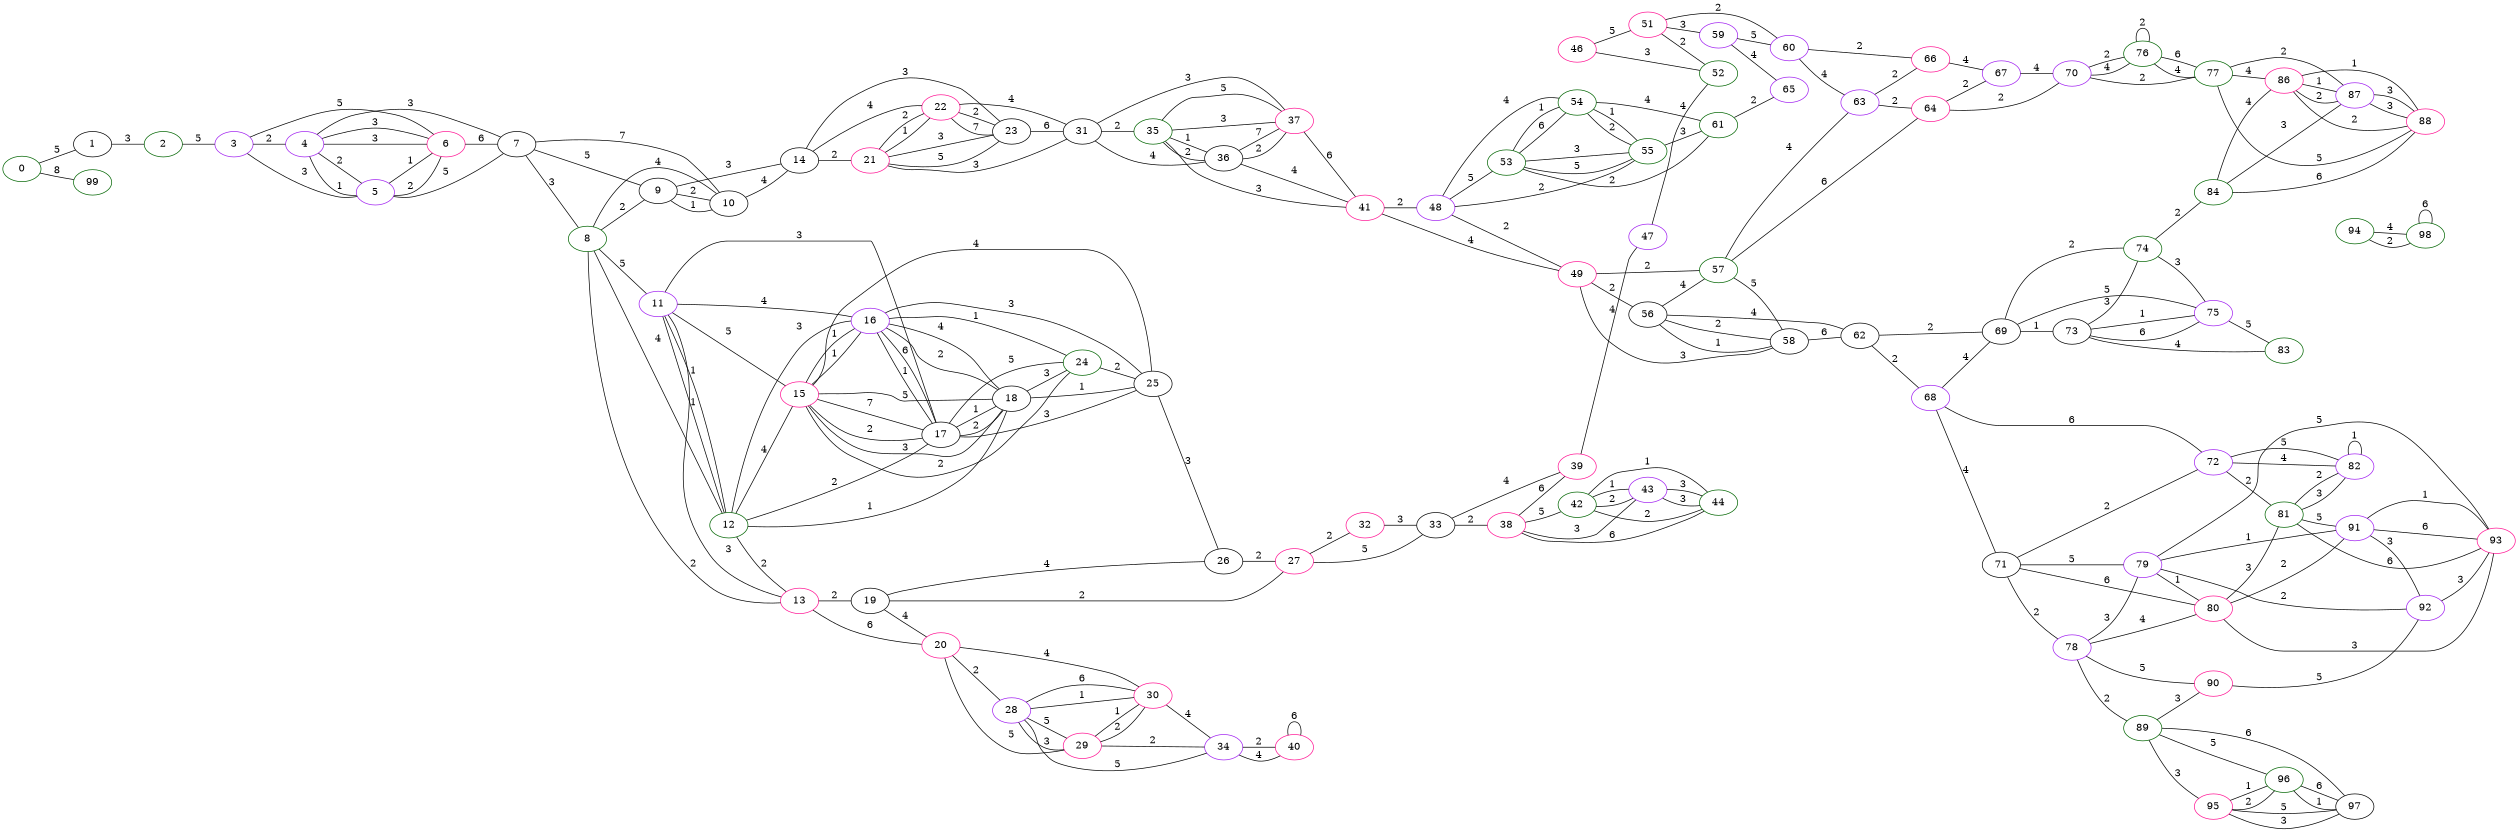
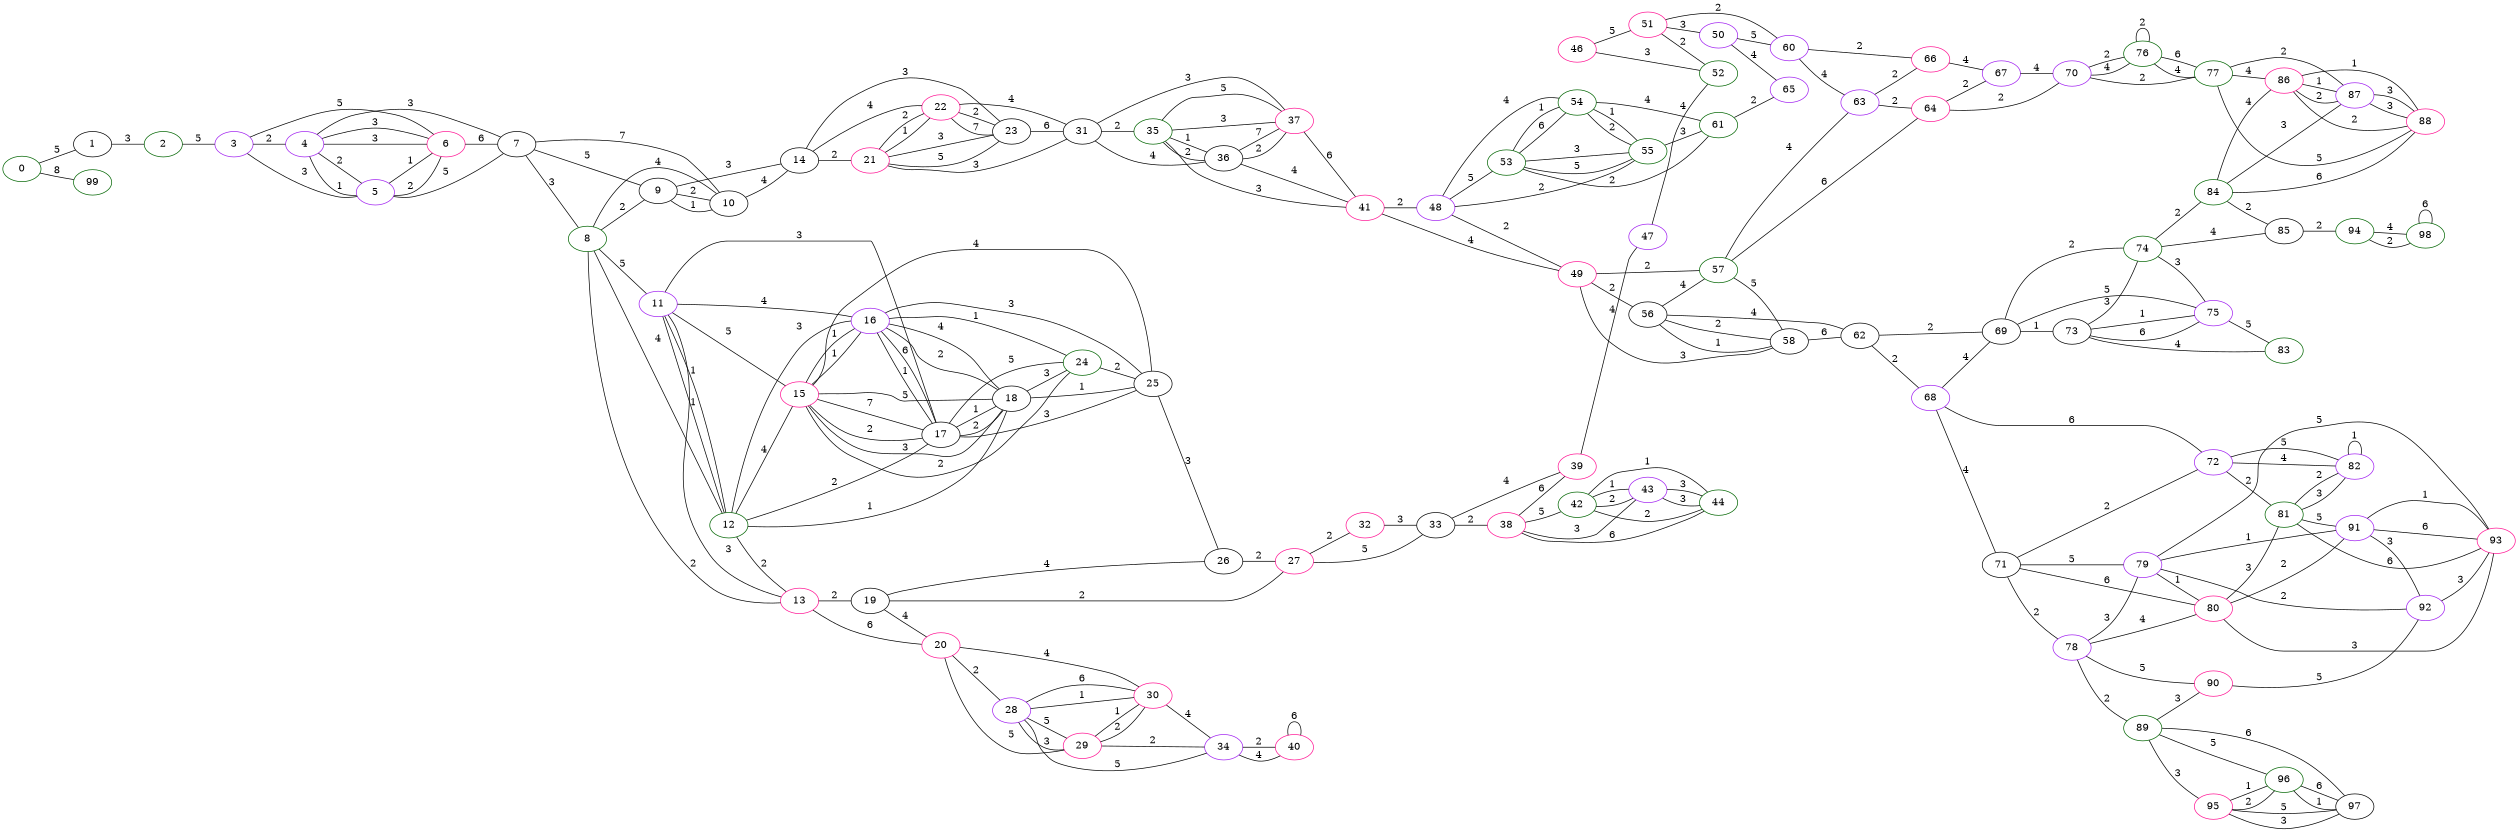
(1719, 35) -> (1719, 35)
none -> (2284, 231)
